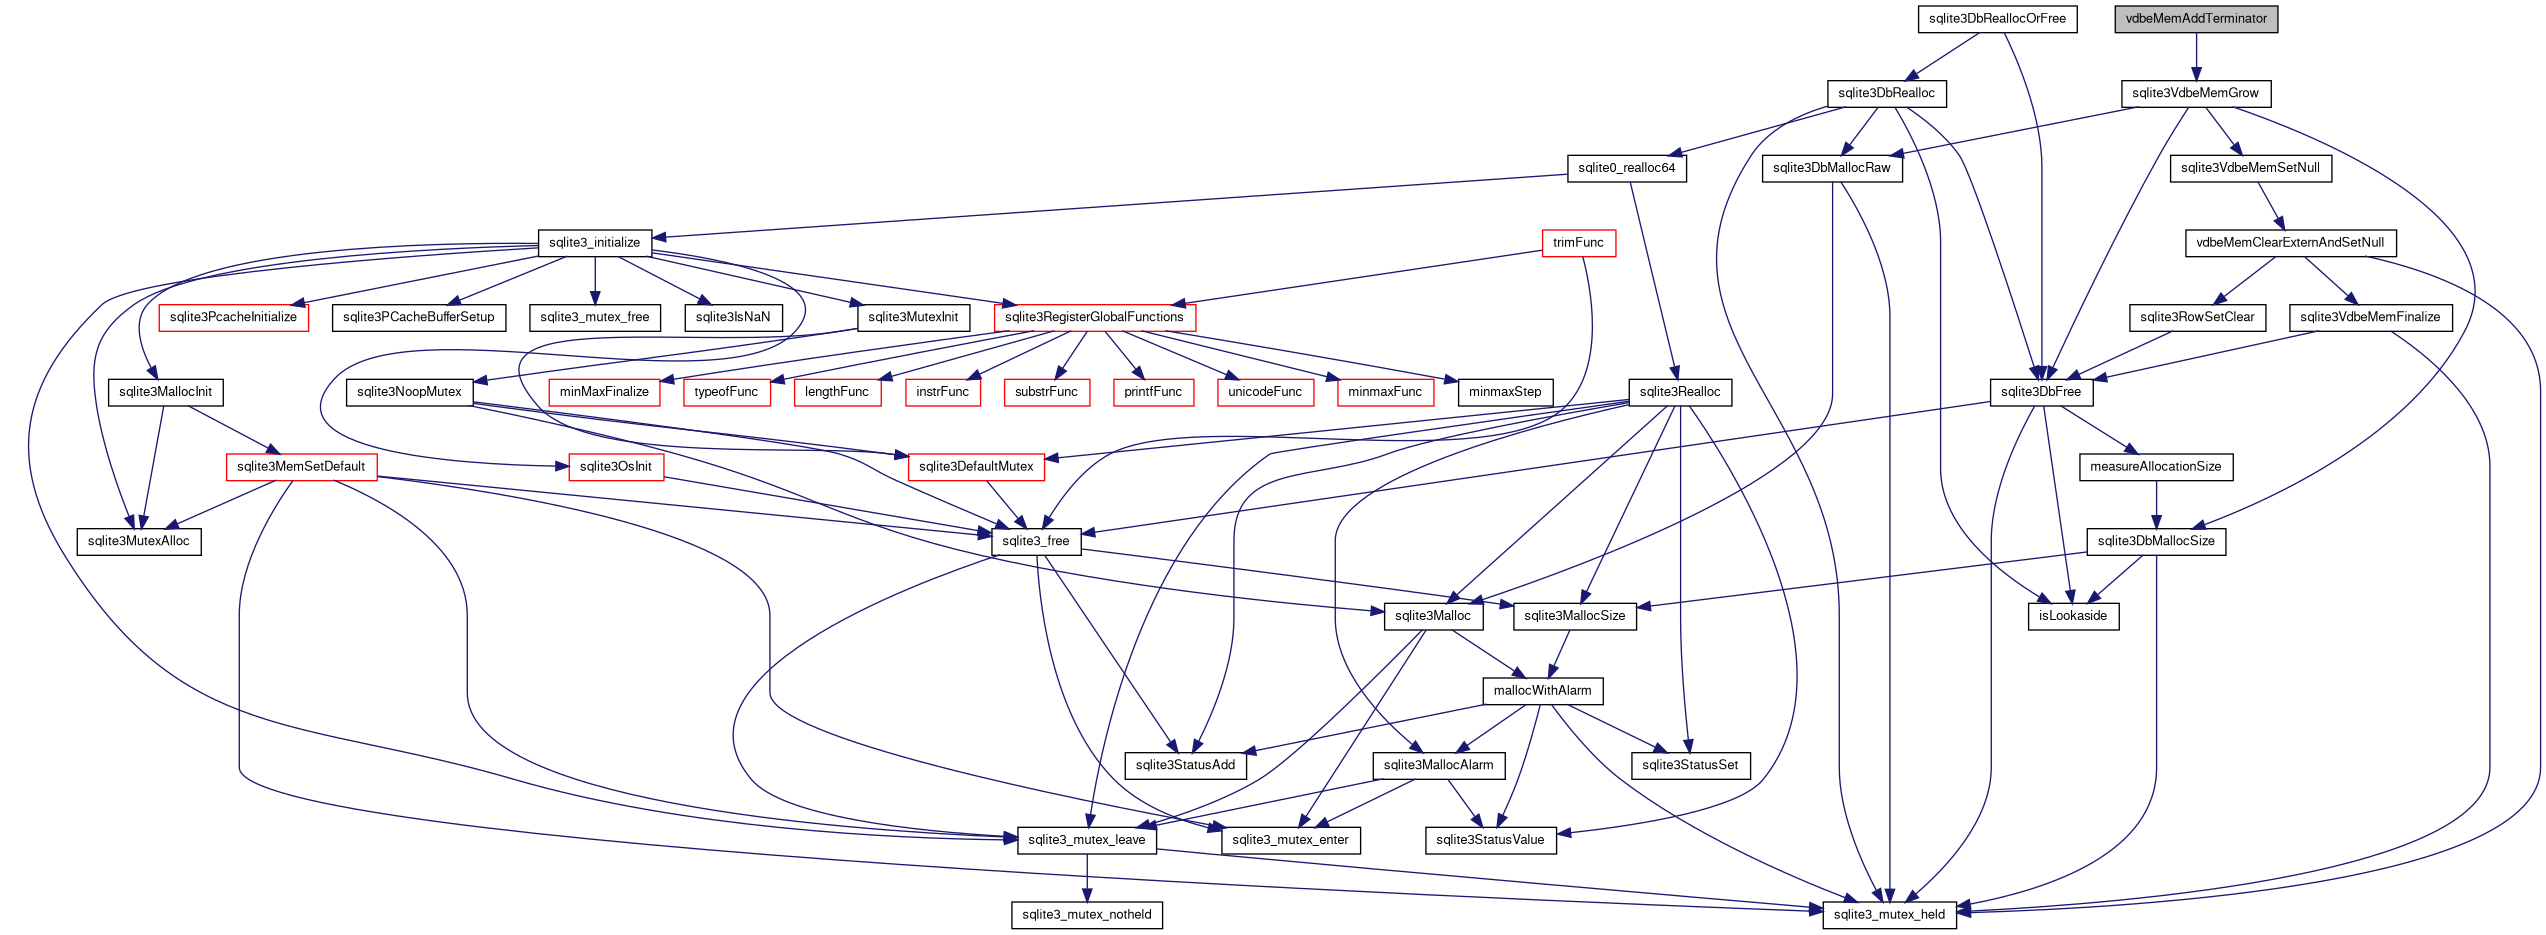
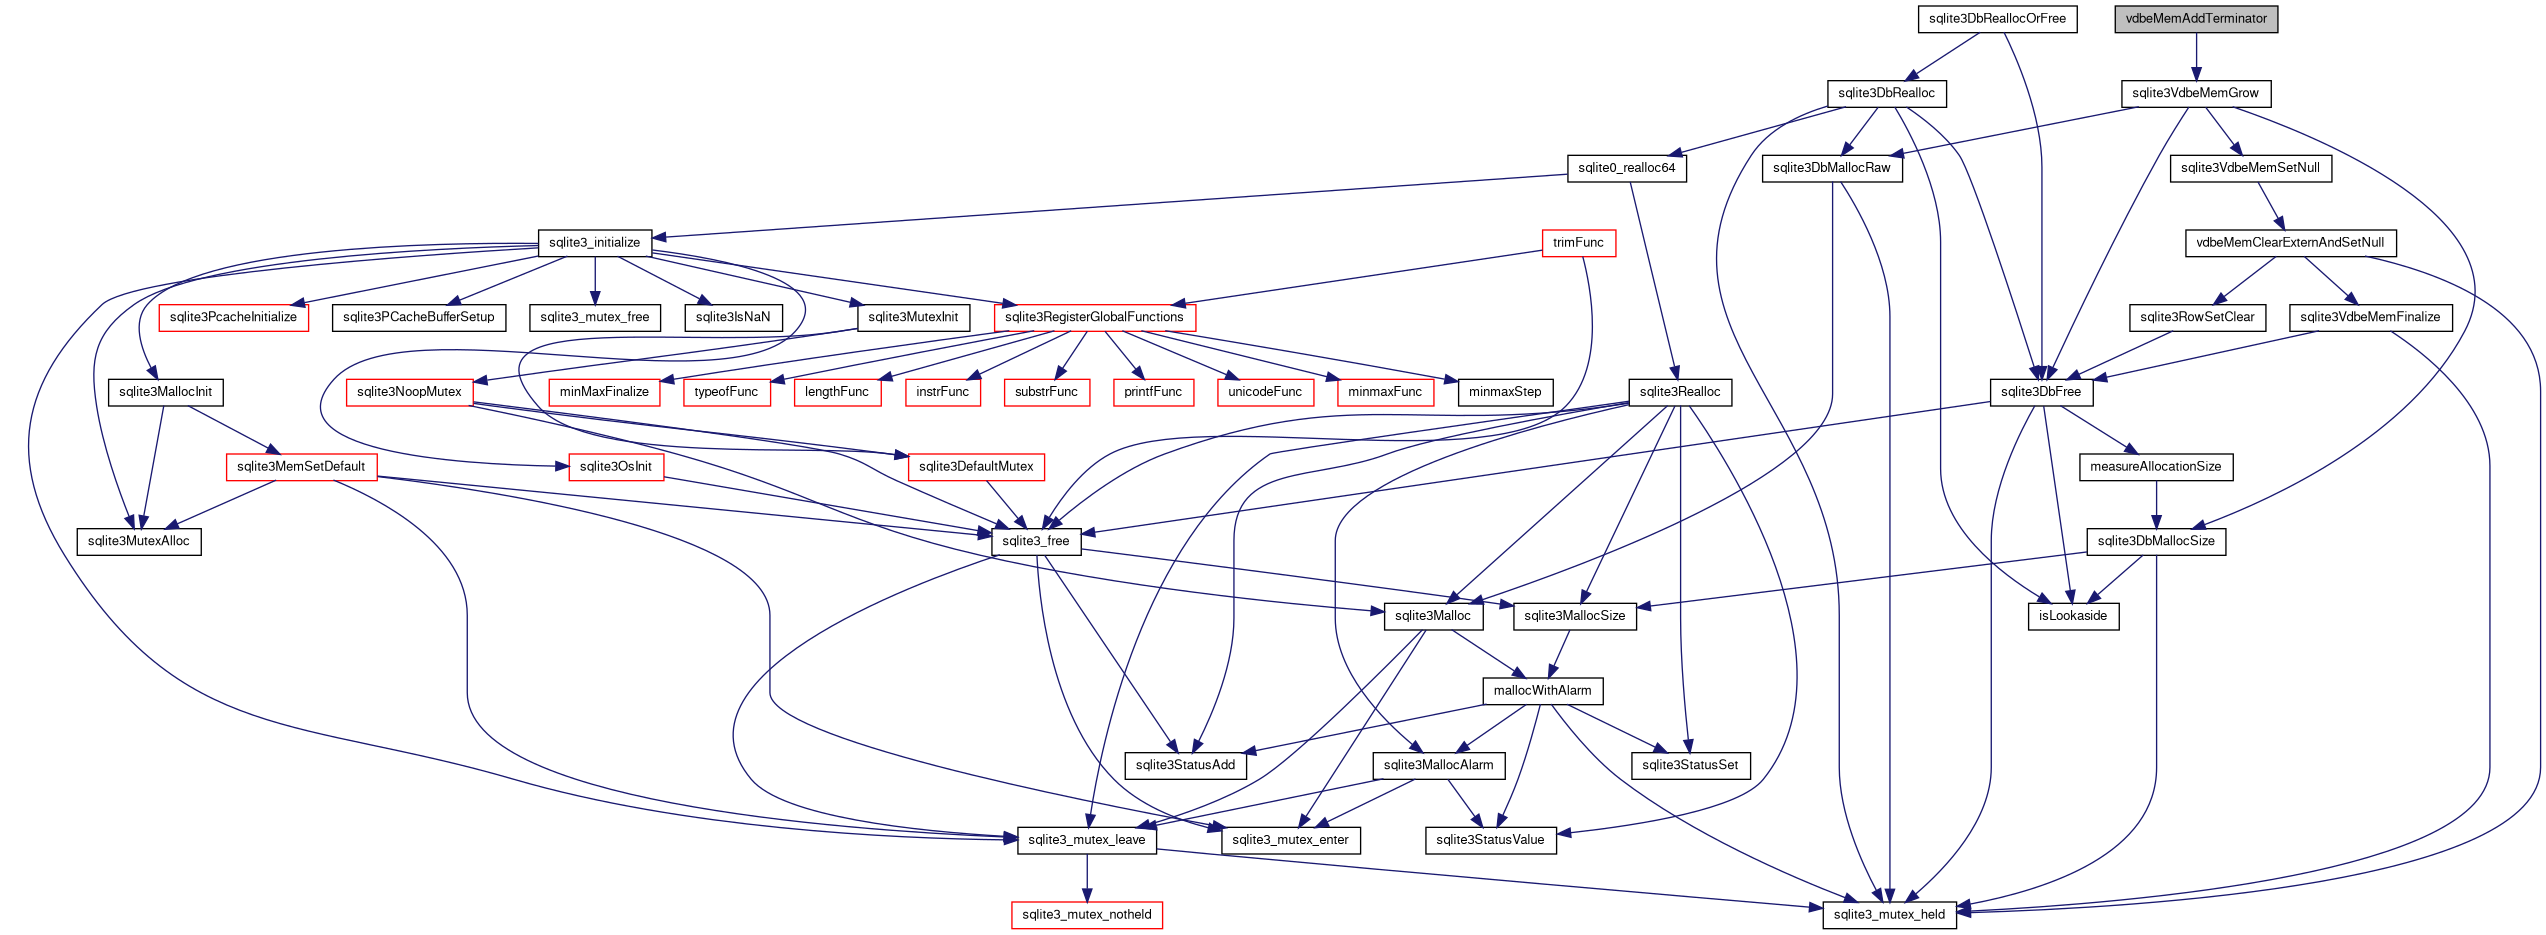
(410, 393) -> (410, 393)
(1344, 429) -> (1332, 416)
(870, 862) -> none
(1087, 915) -> (1087, 915)
